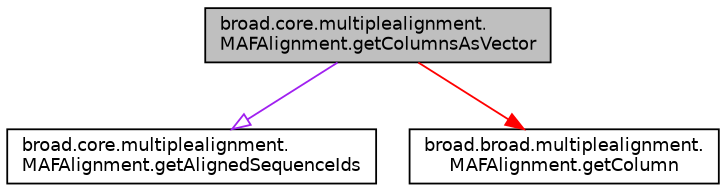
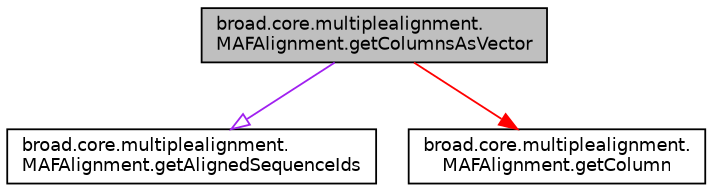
(564, 156) -> (557, 156)
